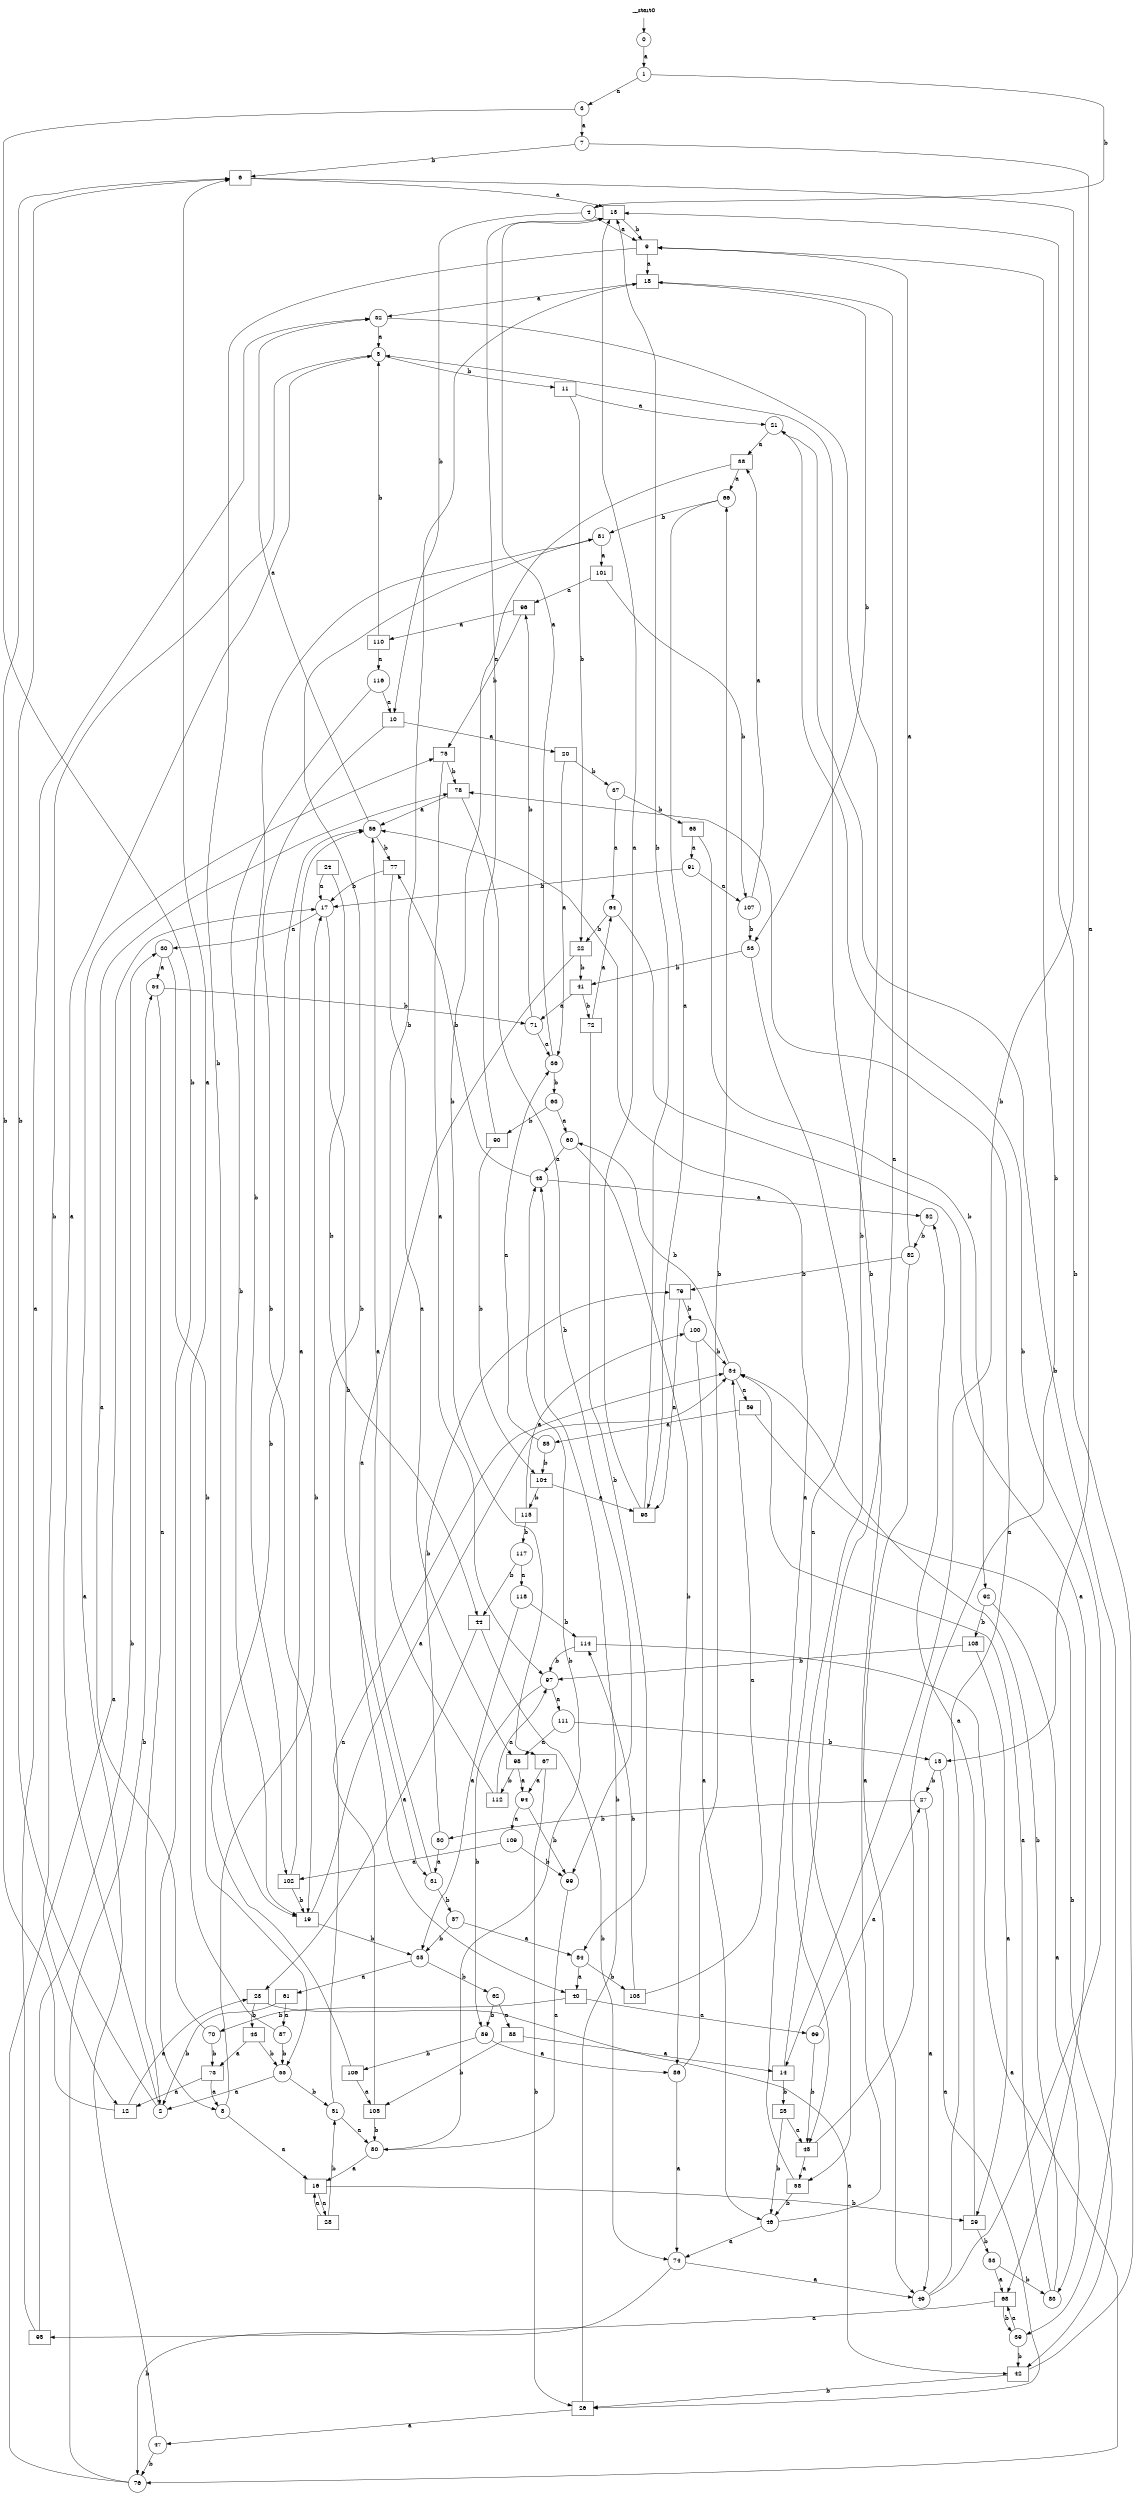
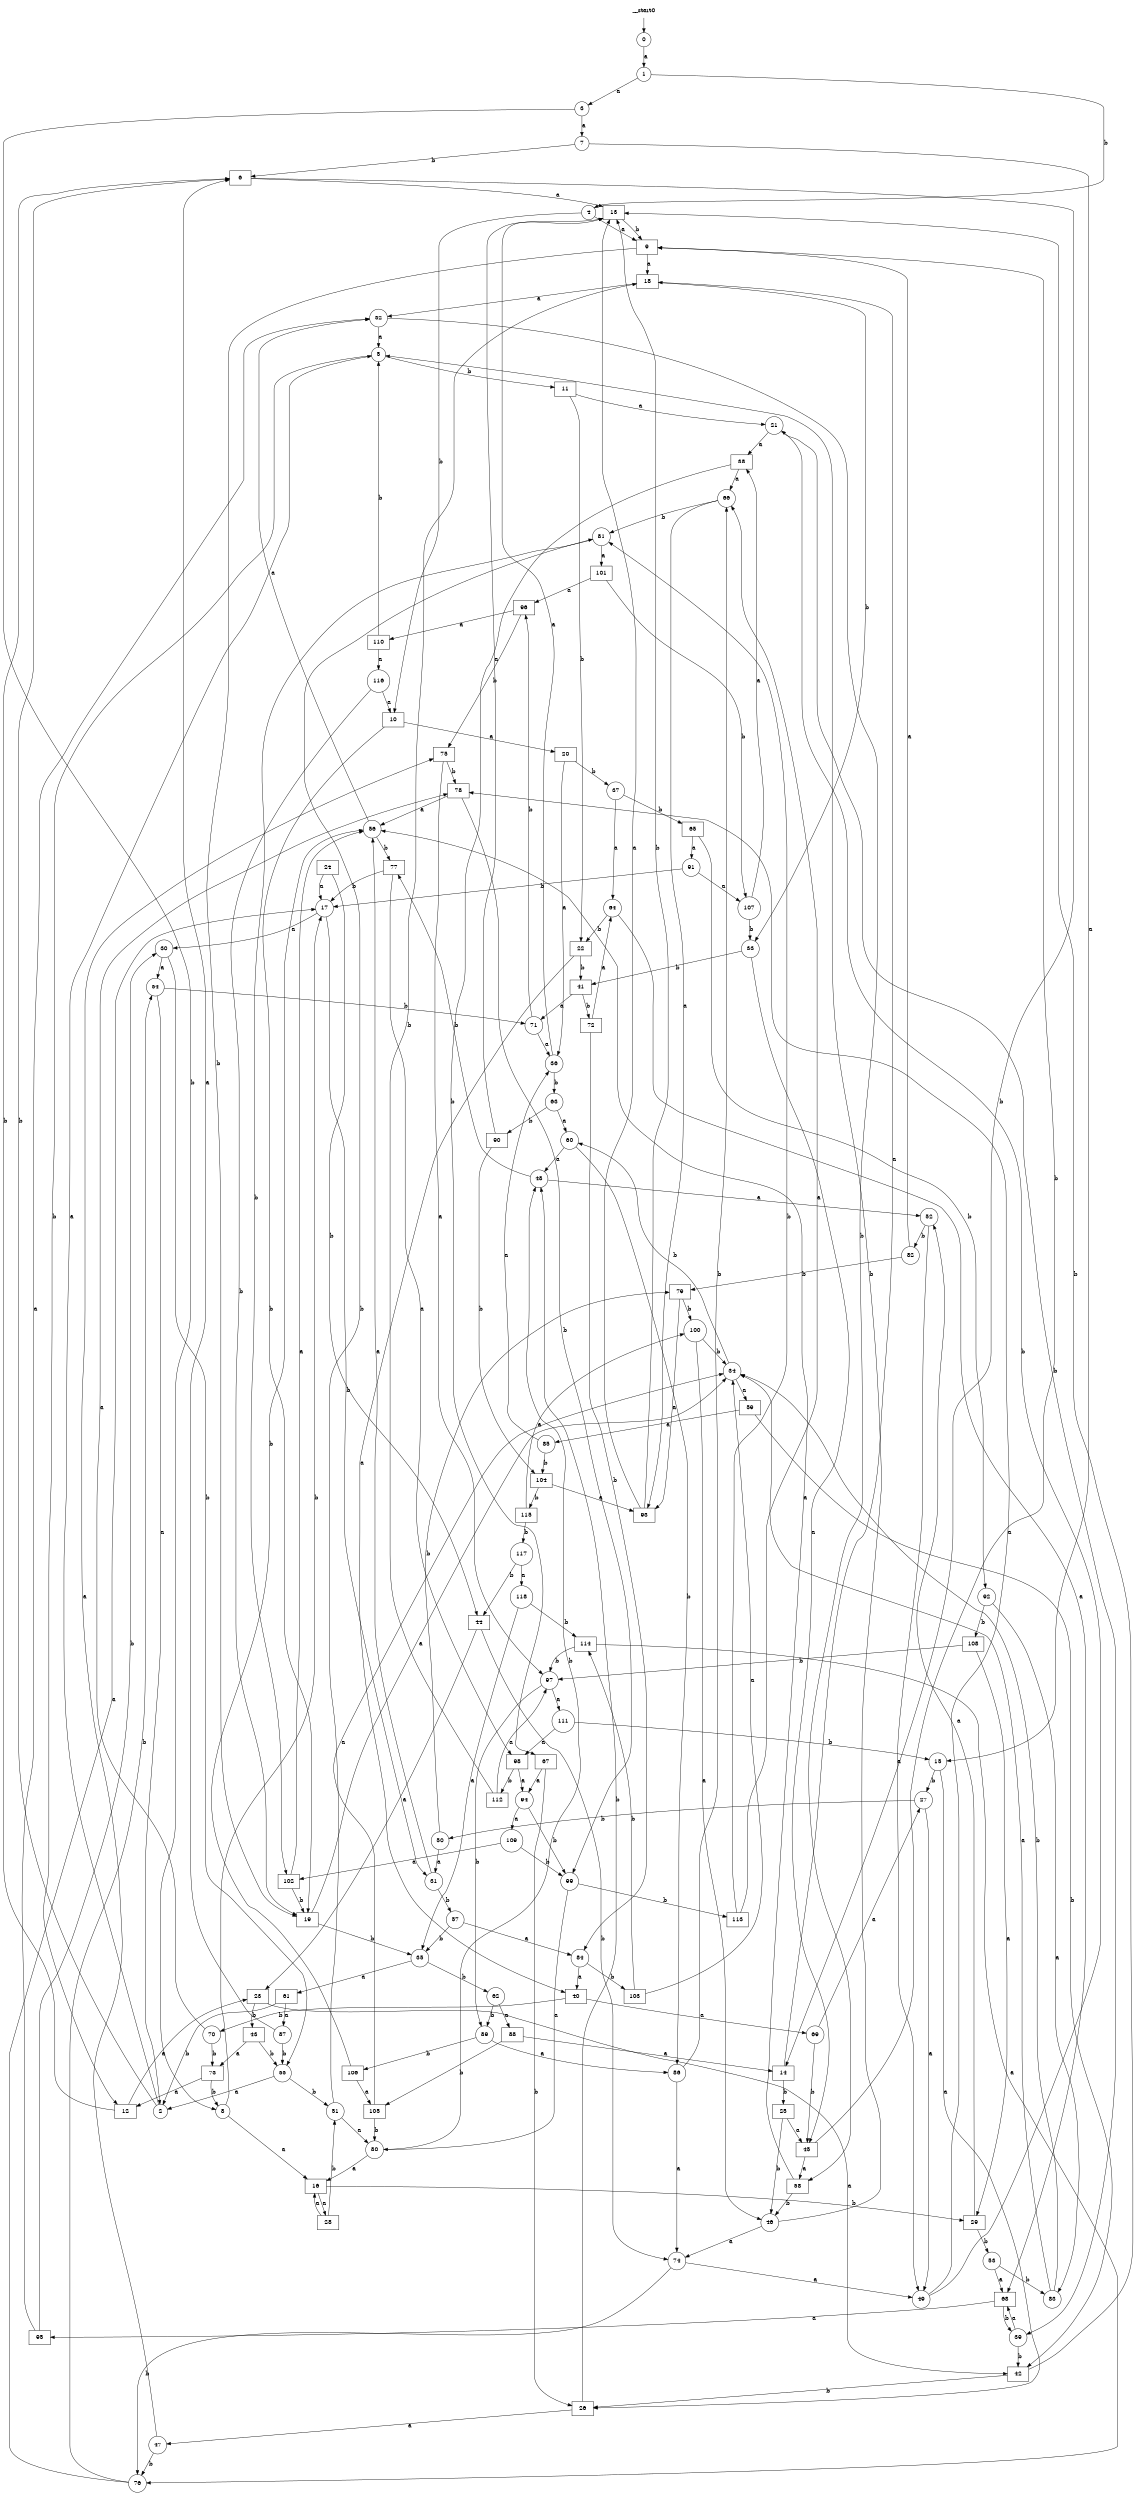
(865, 1726) -> (897, 1757)
none -> (738, 1920)
(214, 2092) -> (214, 2092)
